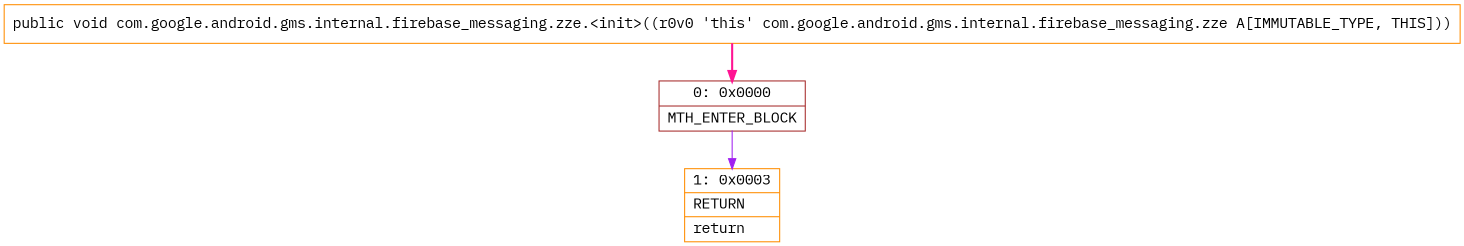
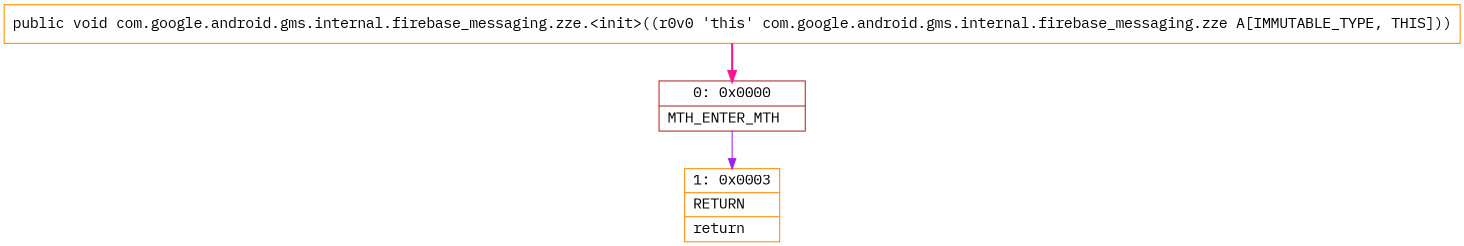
(732, 118) -> (724, 118)
